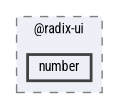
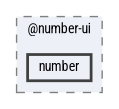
(59, 30) -> (59, 30)
